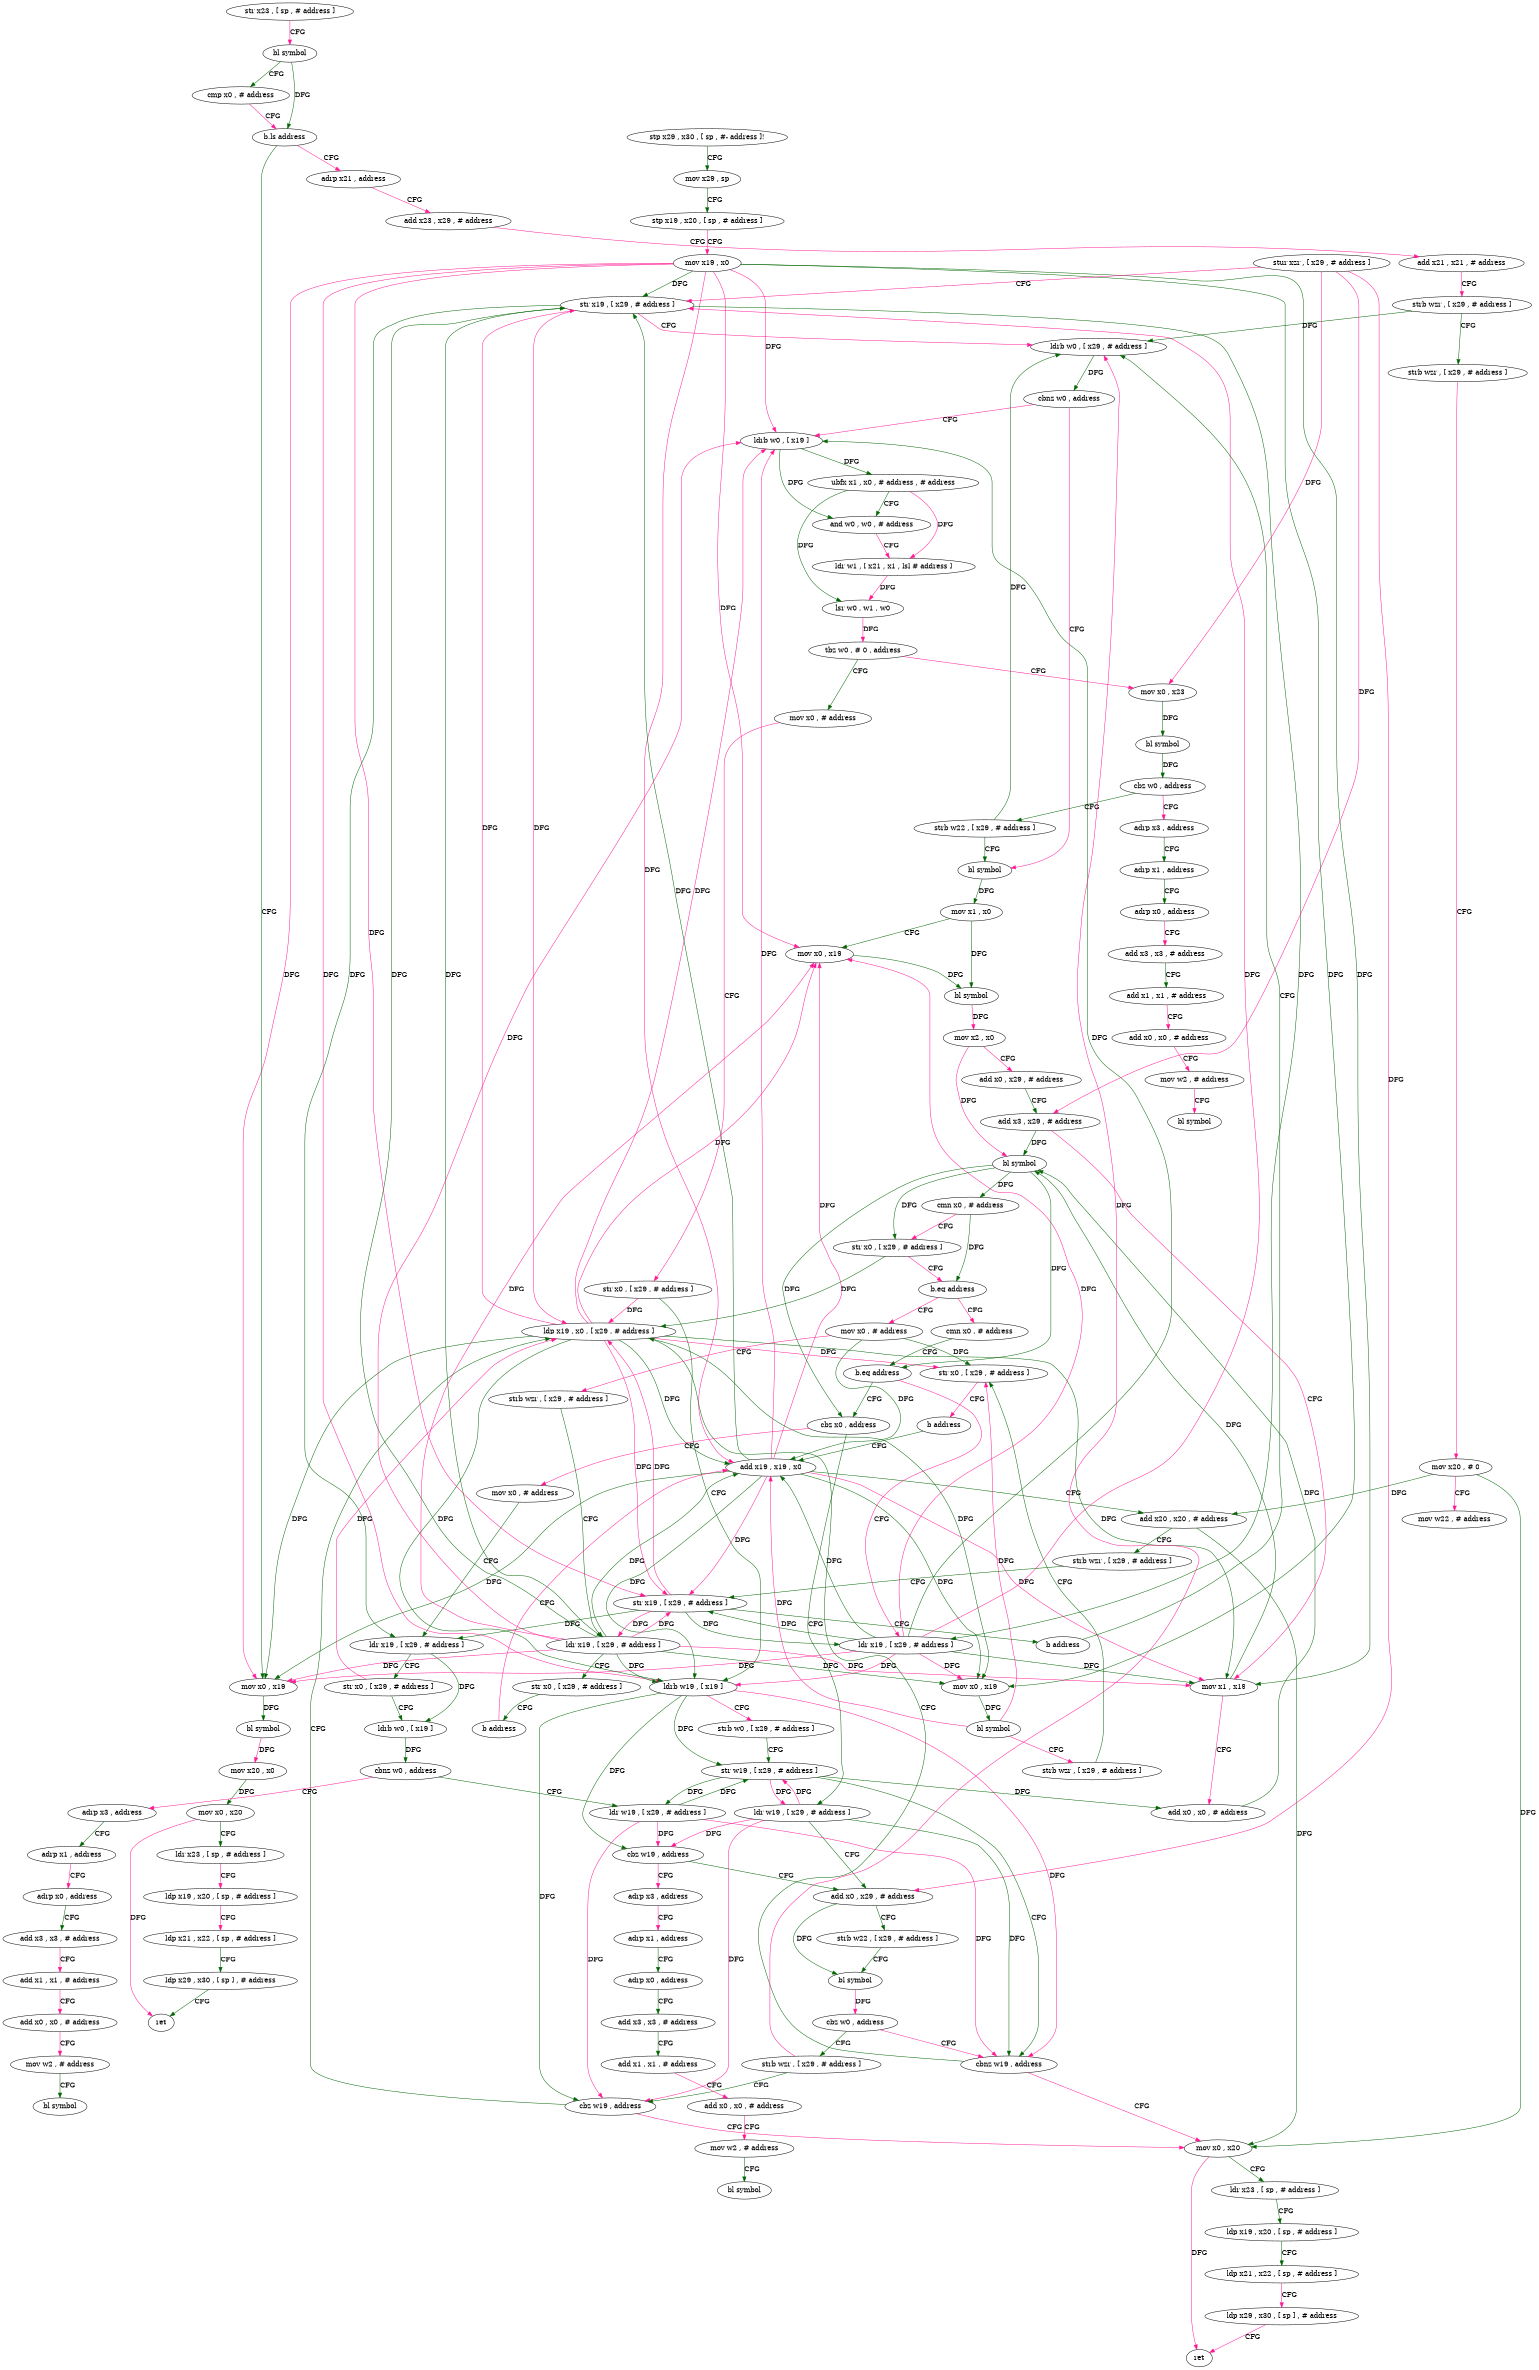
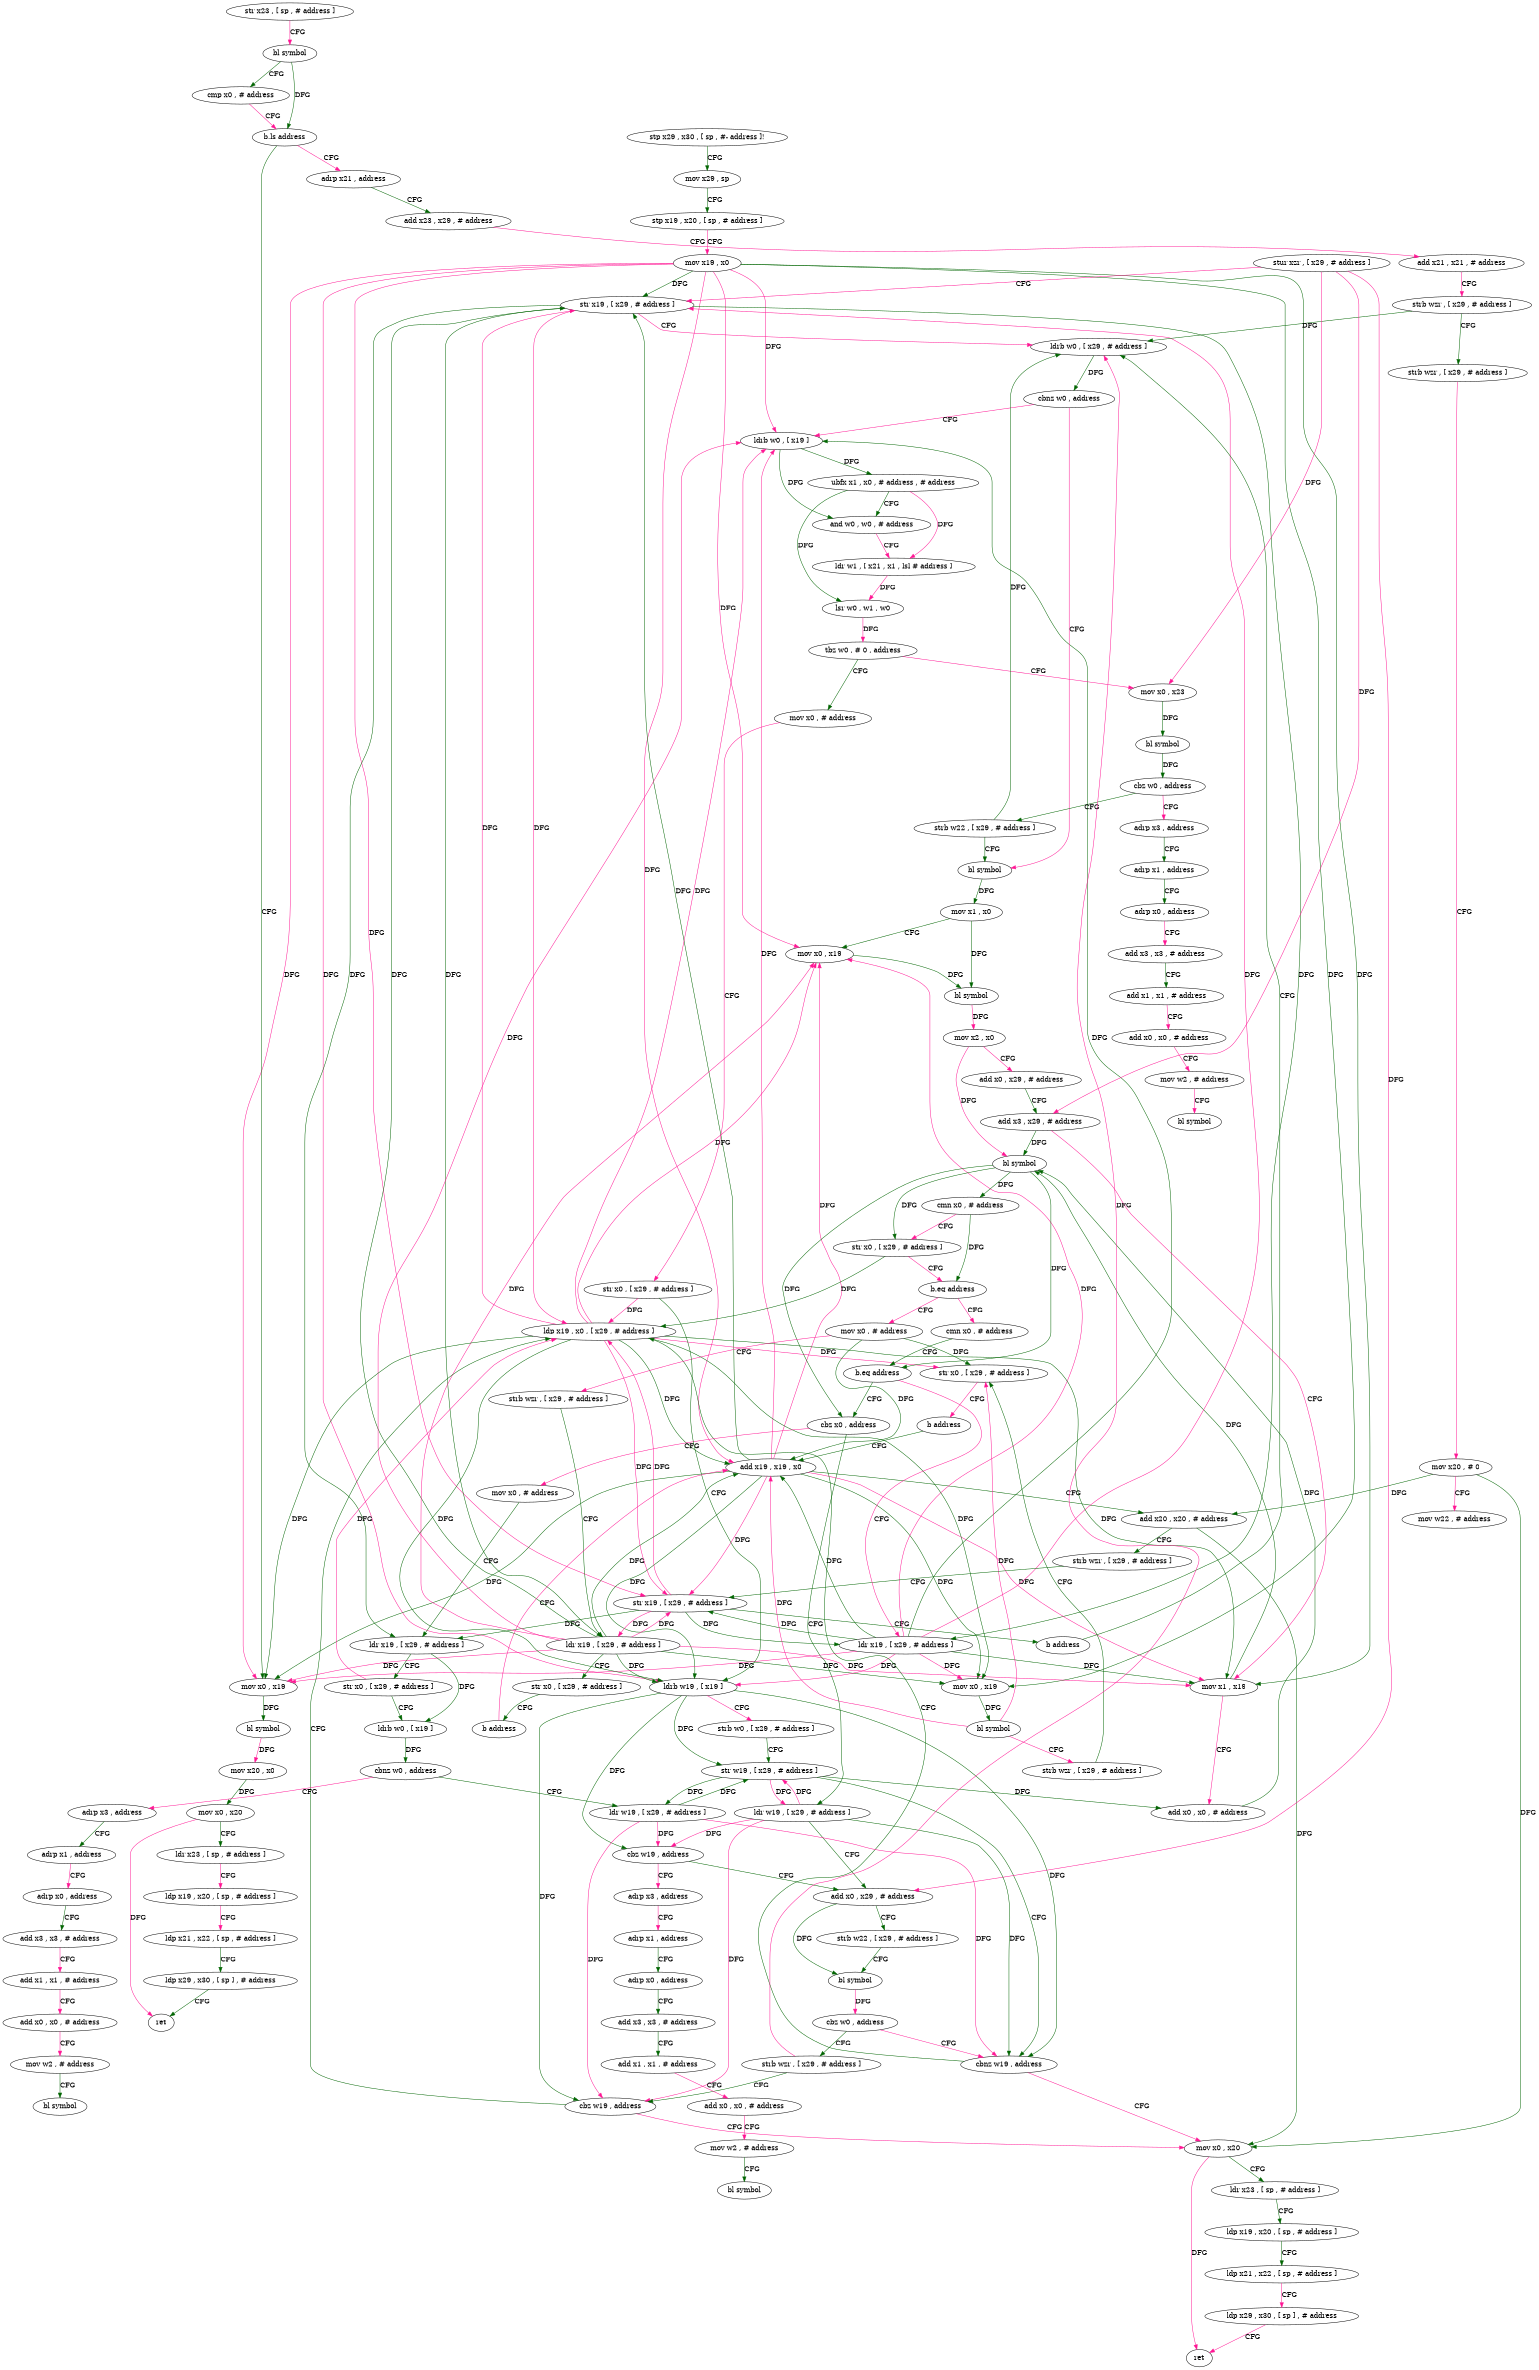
(398, 199) -> (398, 199)
(985, 1785) -> (985, 1785)
